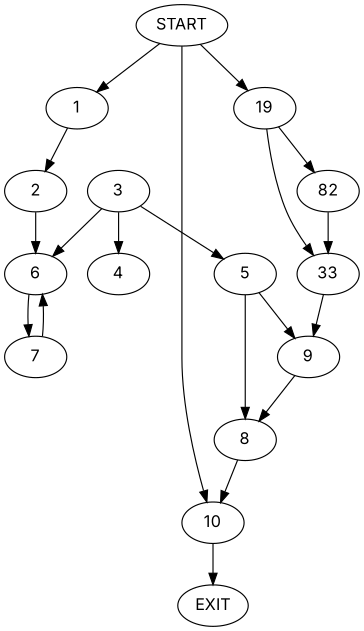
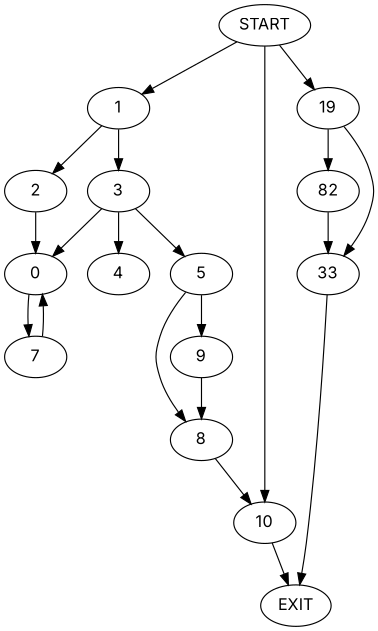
none -> (119, 144)
(36, 274) -> (36, 274)
(320, 310) -> (317, 434)
